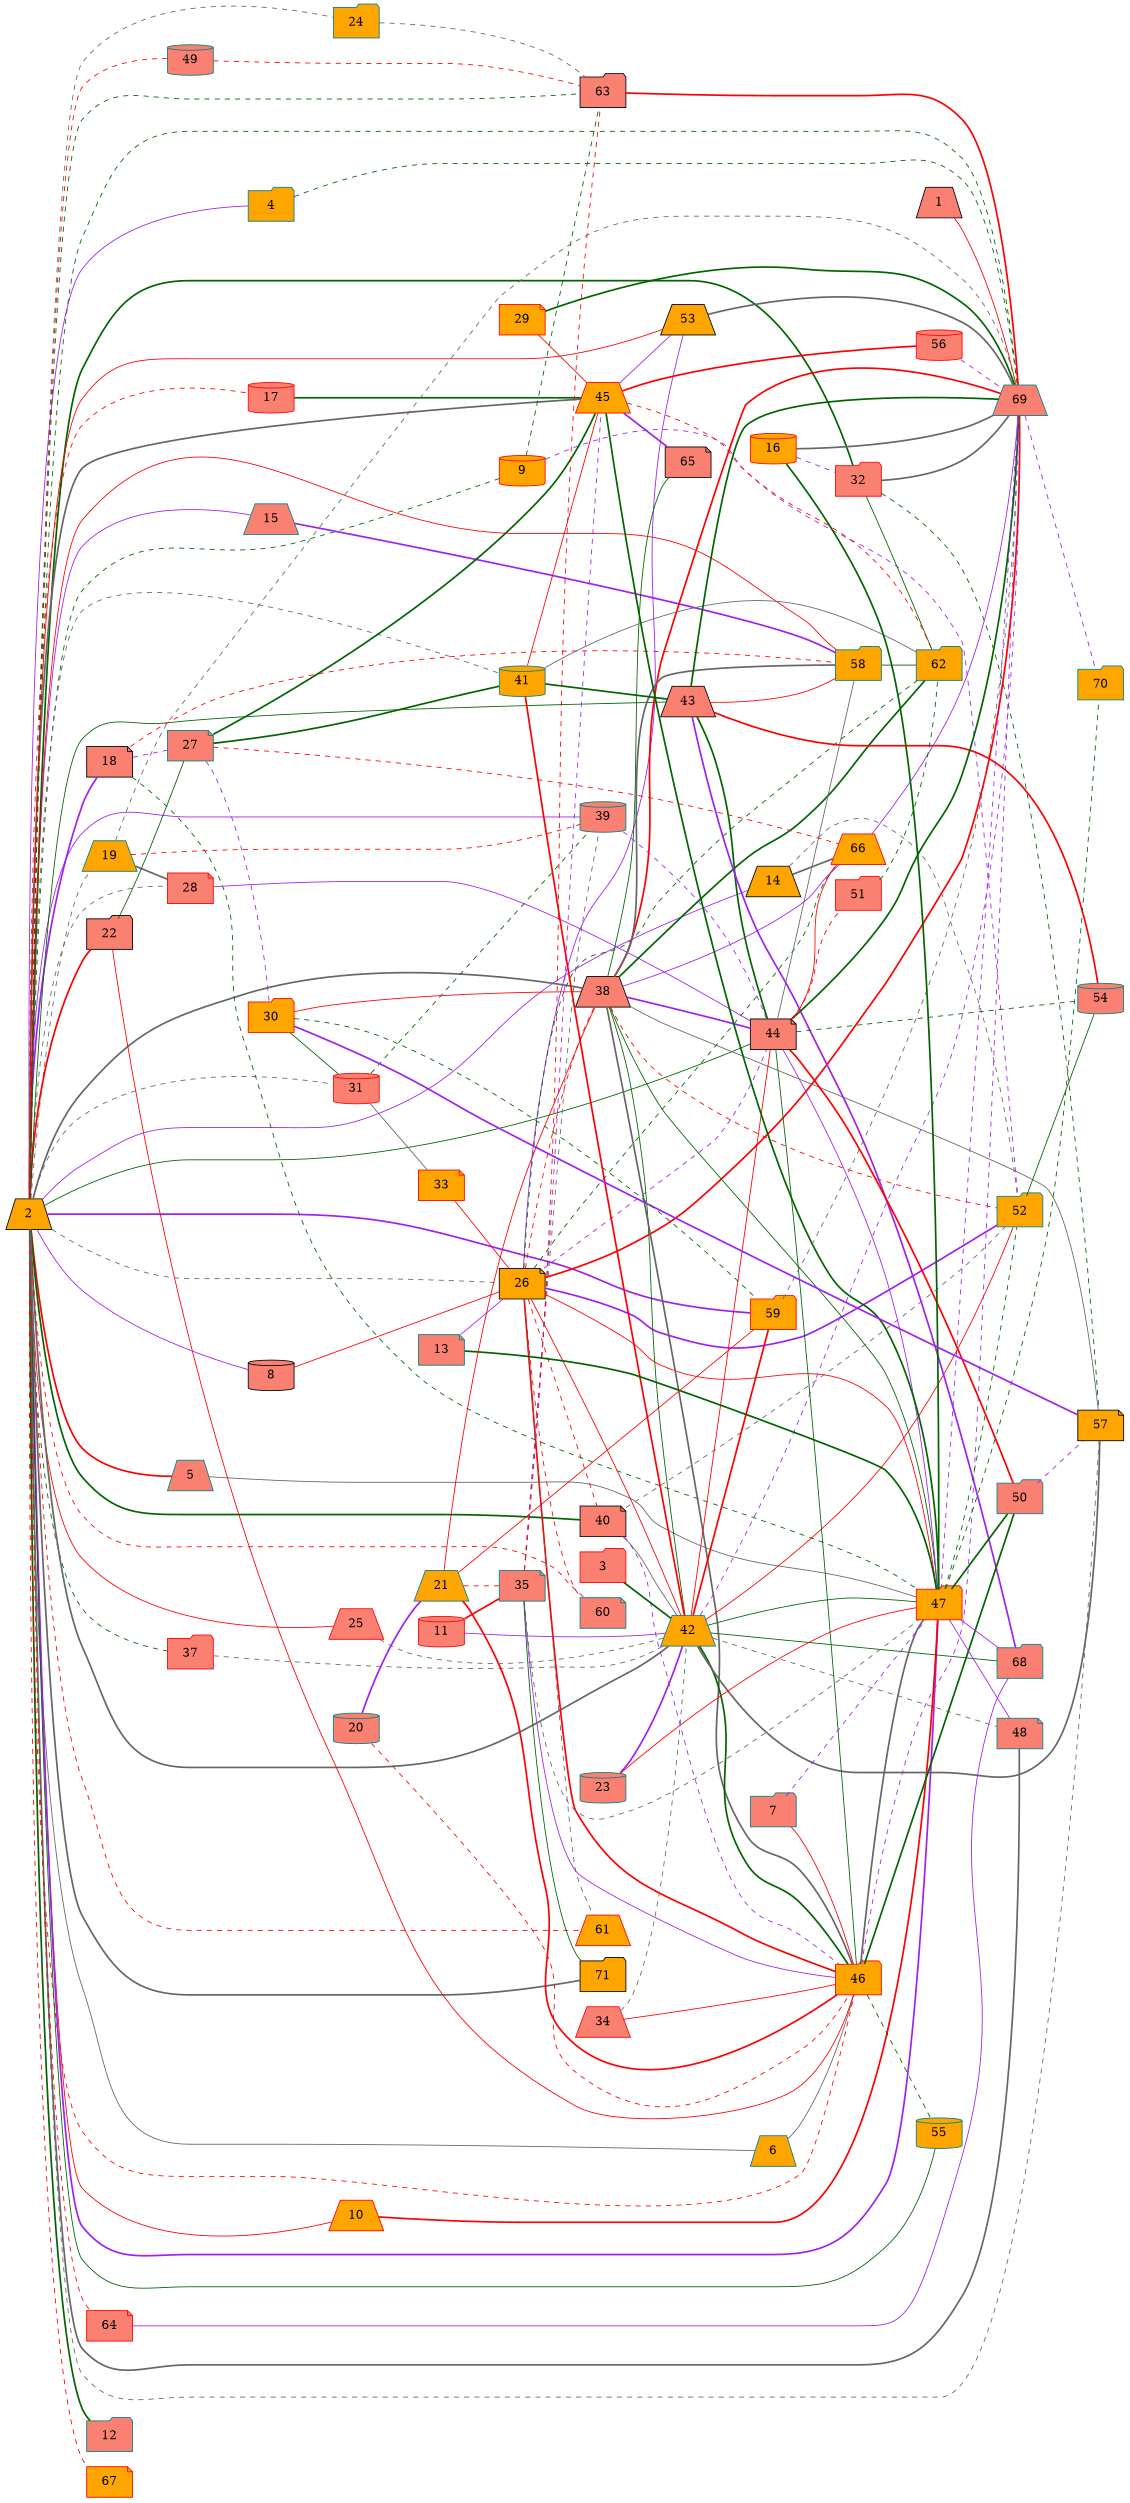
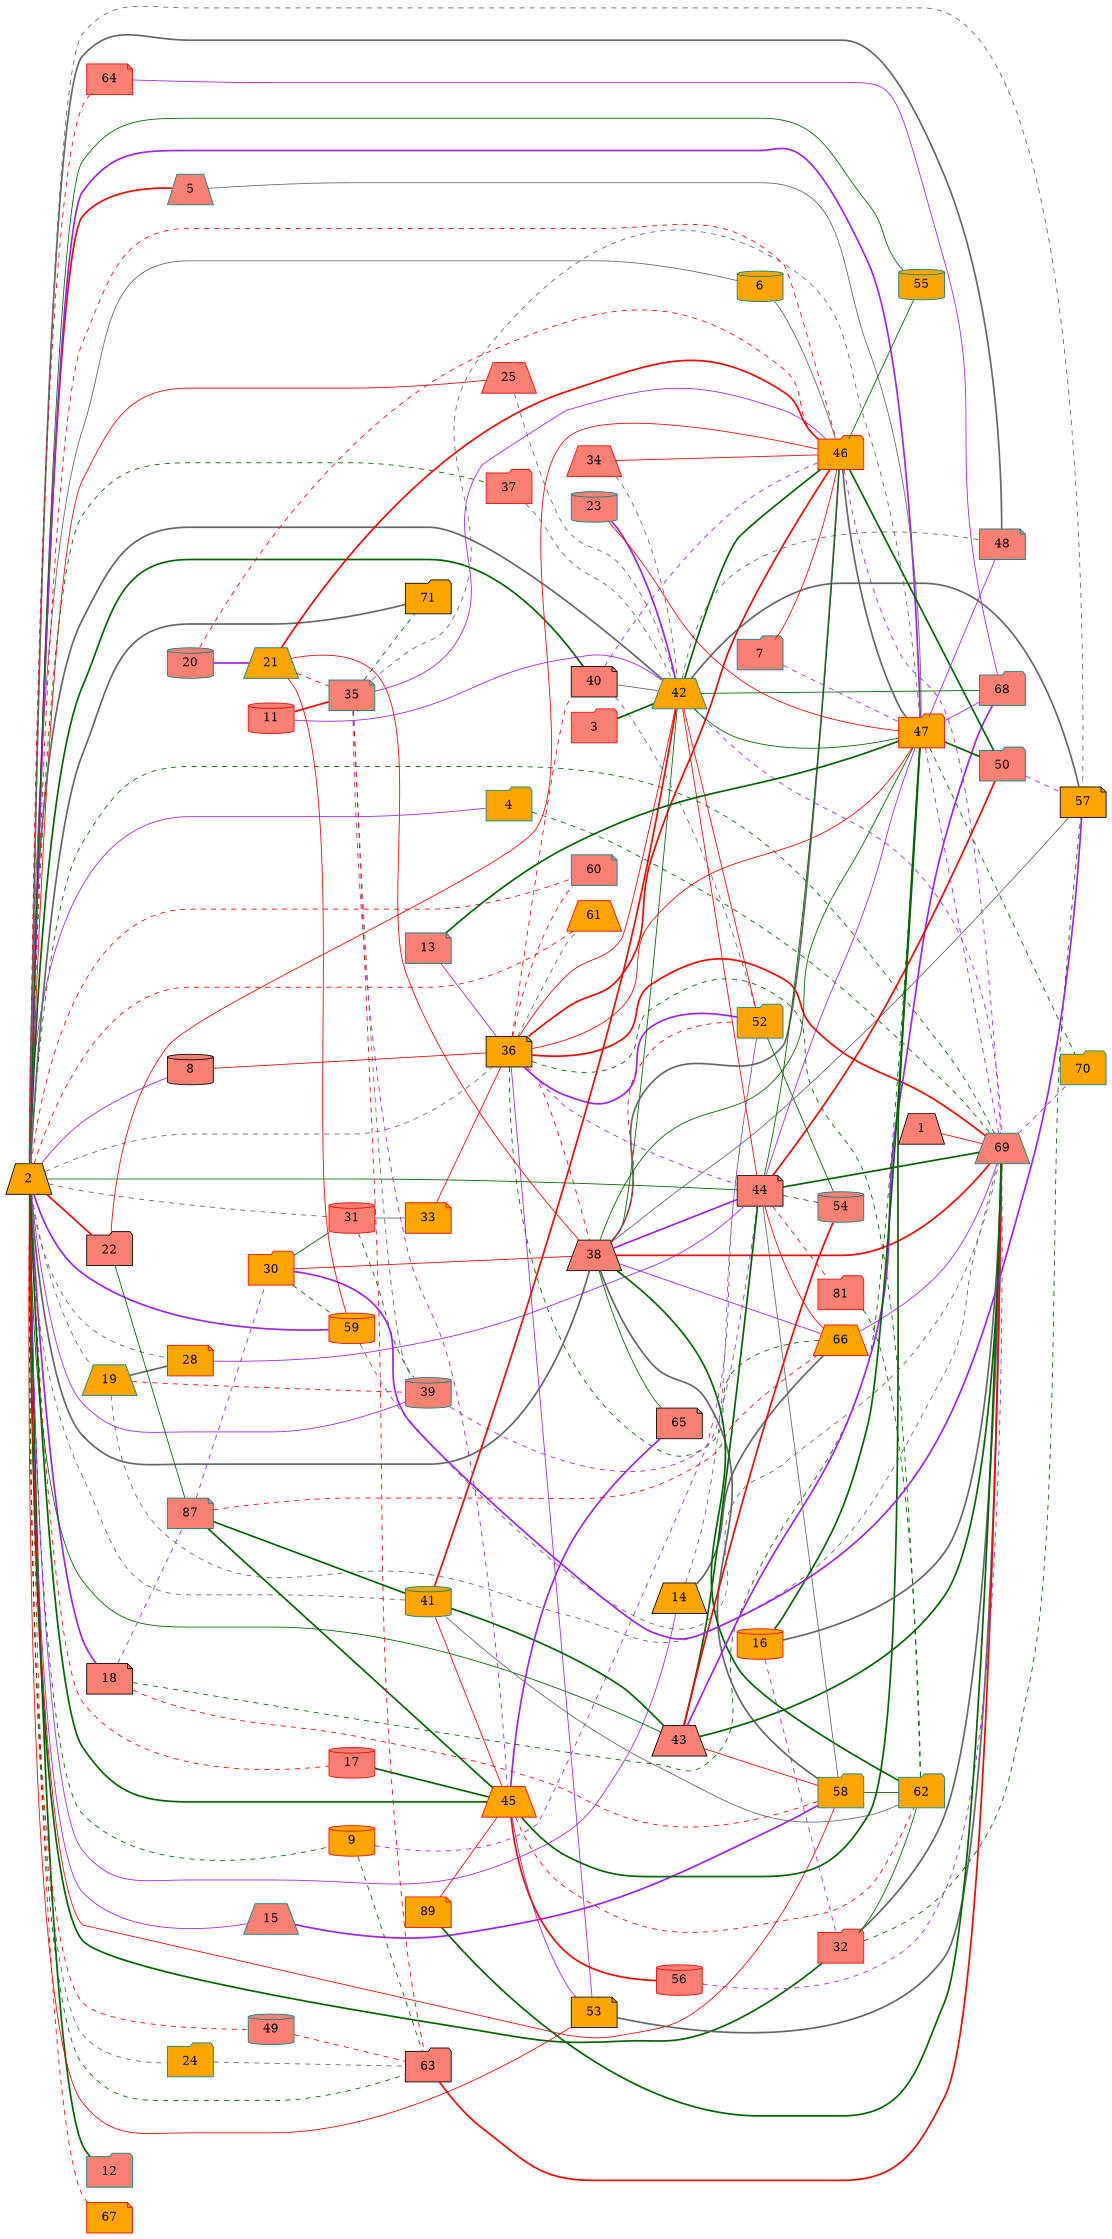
(522, 320) -> (428, 1912)
(688, 320) -> (594, 2012)
(64, 518) -> (66, 1683)
(190, 746) -> (190, 1513)
(190, 888) -> (190, 1361)
(858, 895) -> (841, 1294)
(522, 1284) -> (509, 1052)
(773, 1314) -> (352, 1328)
(988, 1400) -> none
(731, 1473) -> none
(539, 1784) -> (389, 647)
(899, 2056) -> (881, 369)
(773, 2151) -> (760, 286)
(356, 2215) -> none
